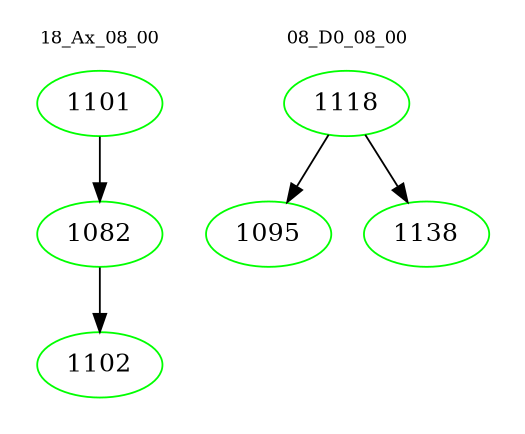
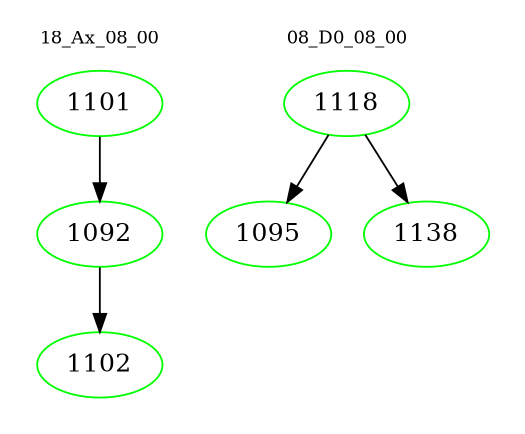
(100, 234) -> (100, 234)
